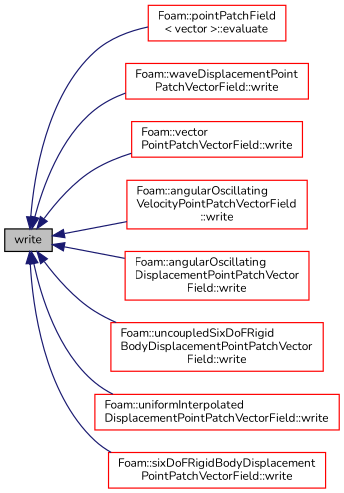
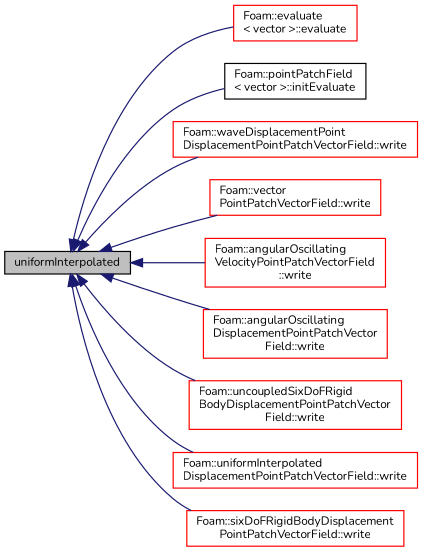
(217, 23) -> (295, 23)
(217, 81) -> (295, 139)
none -> (295, 81)
(28, 240) -> (68, 263)
